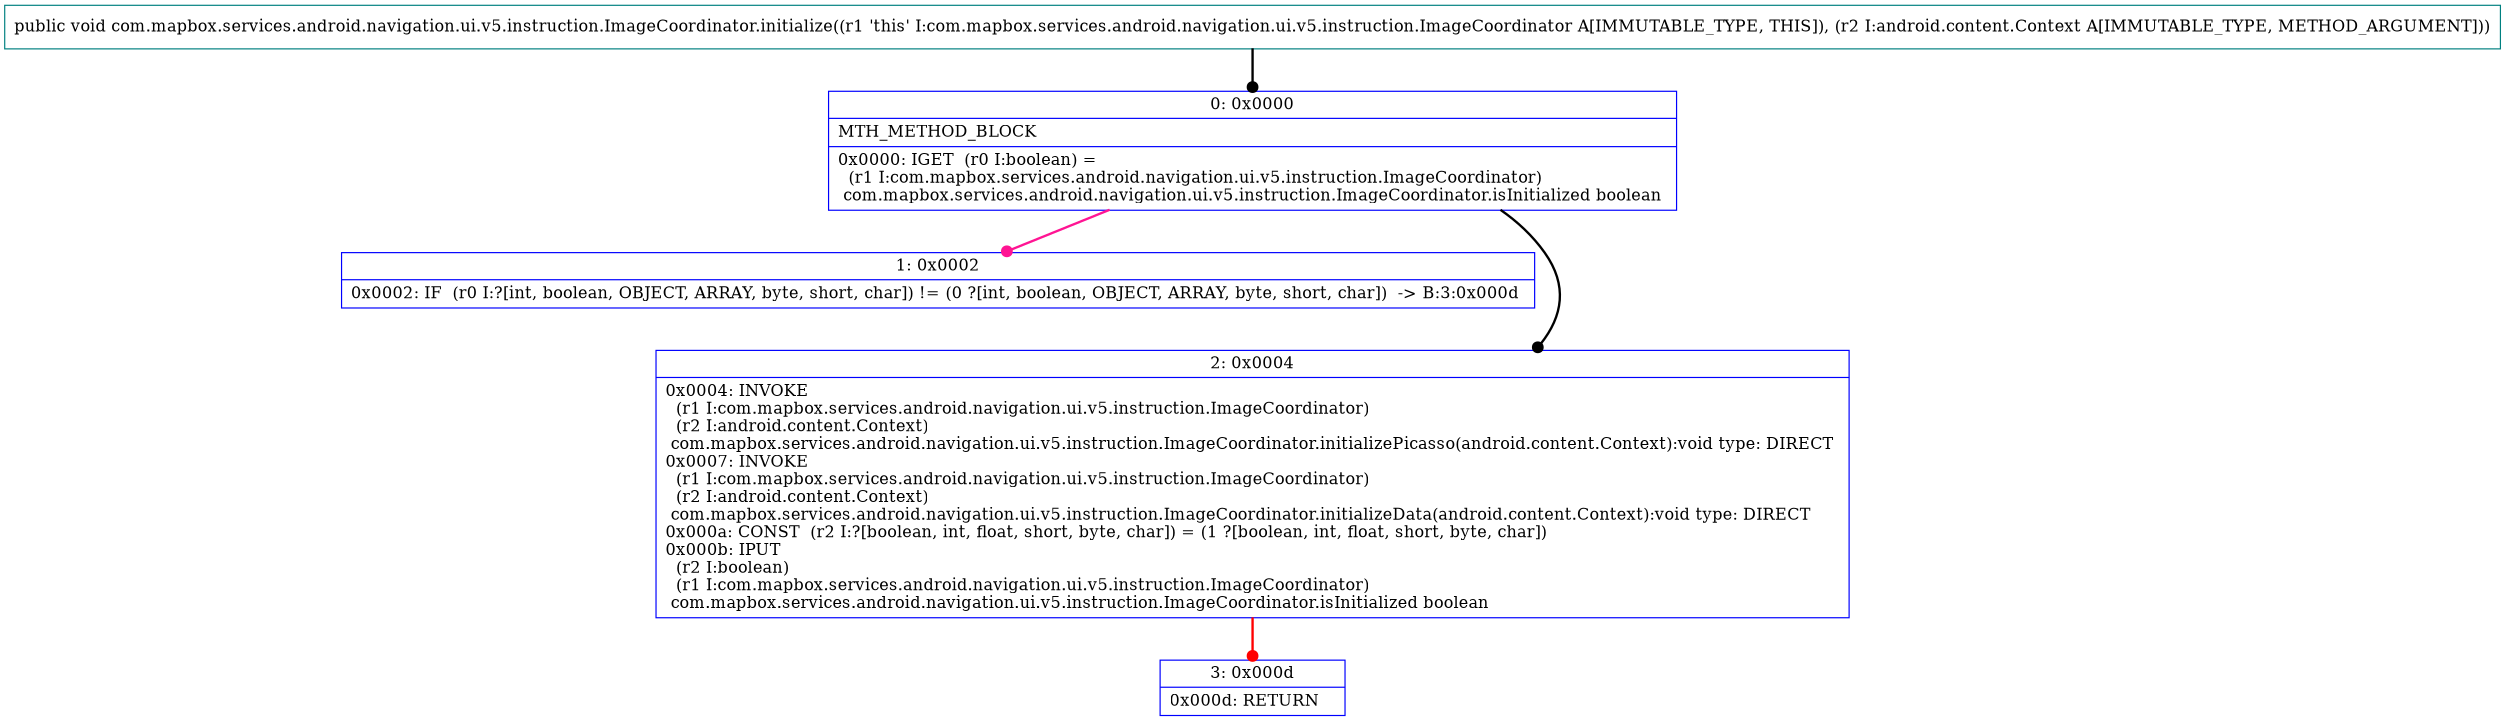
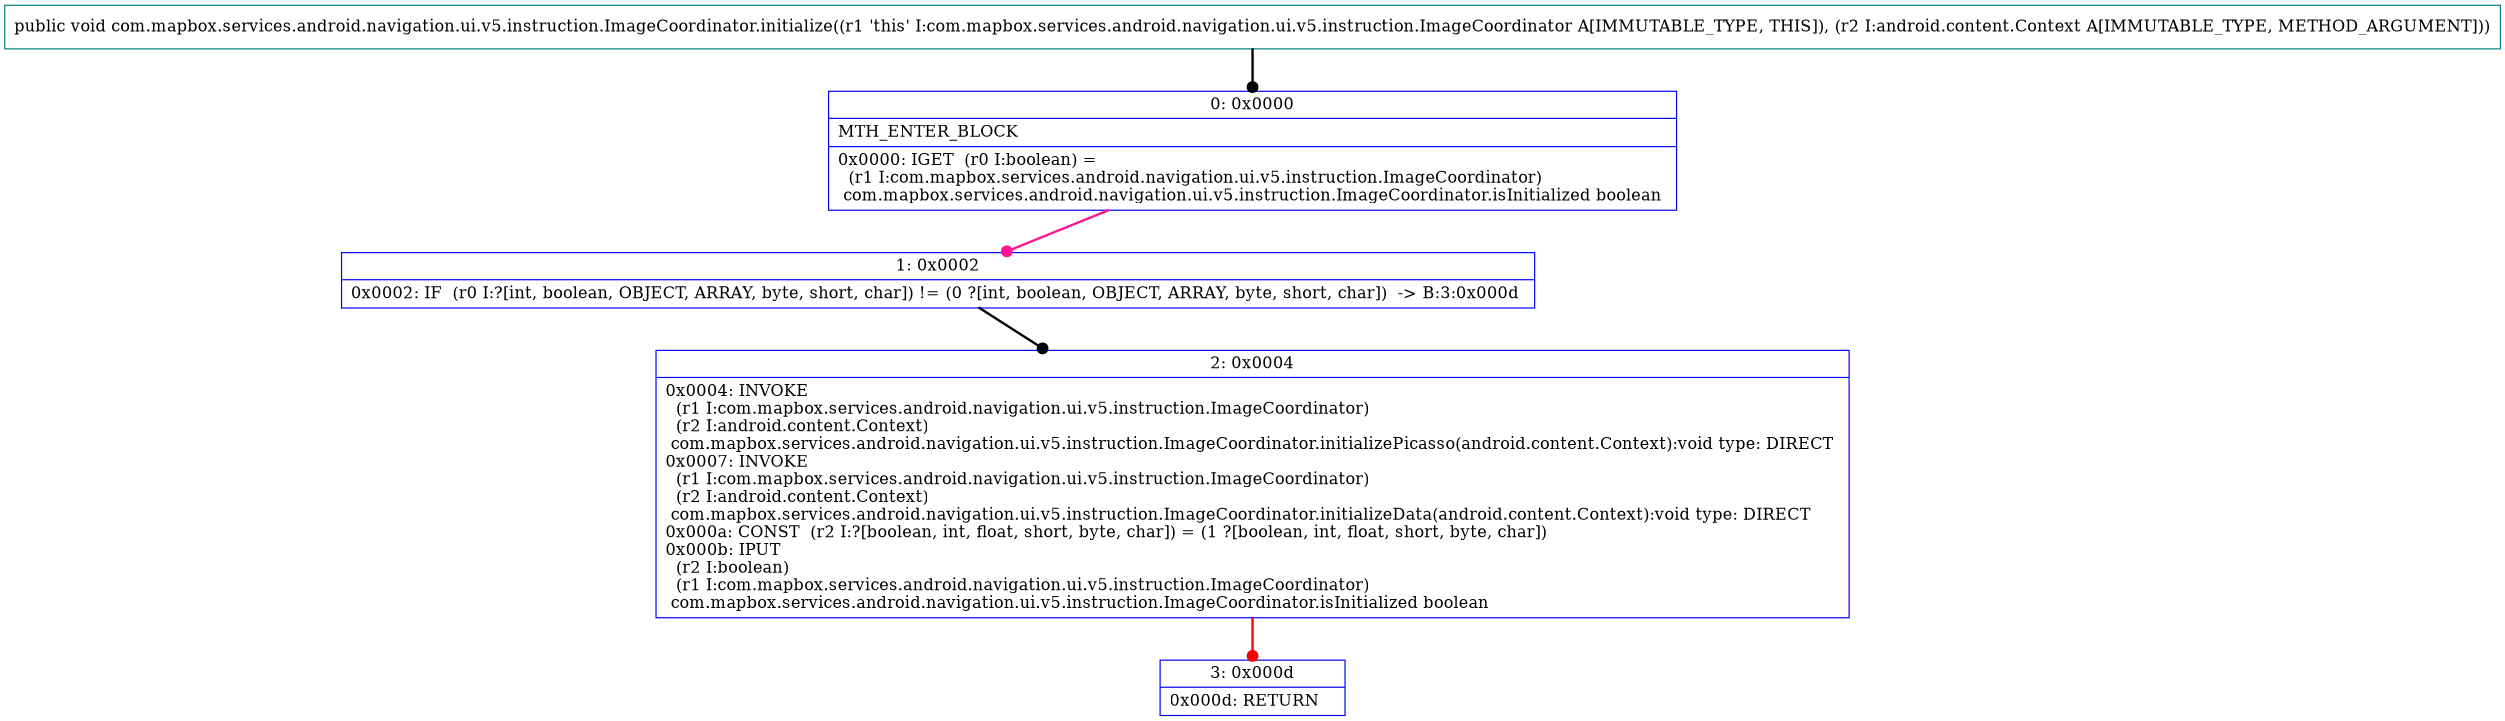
(938, 132) -> (929, 132)
(1554, 269) -> (1009, 327)
